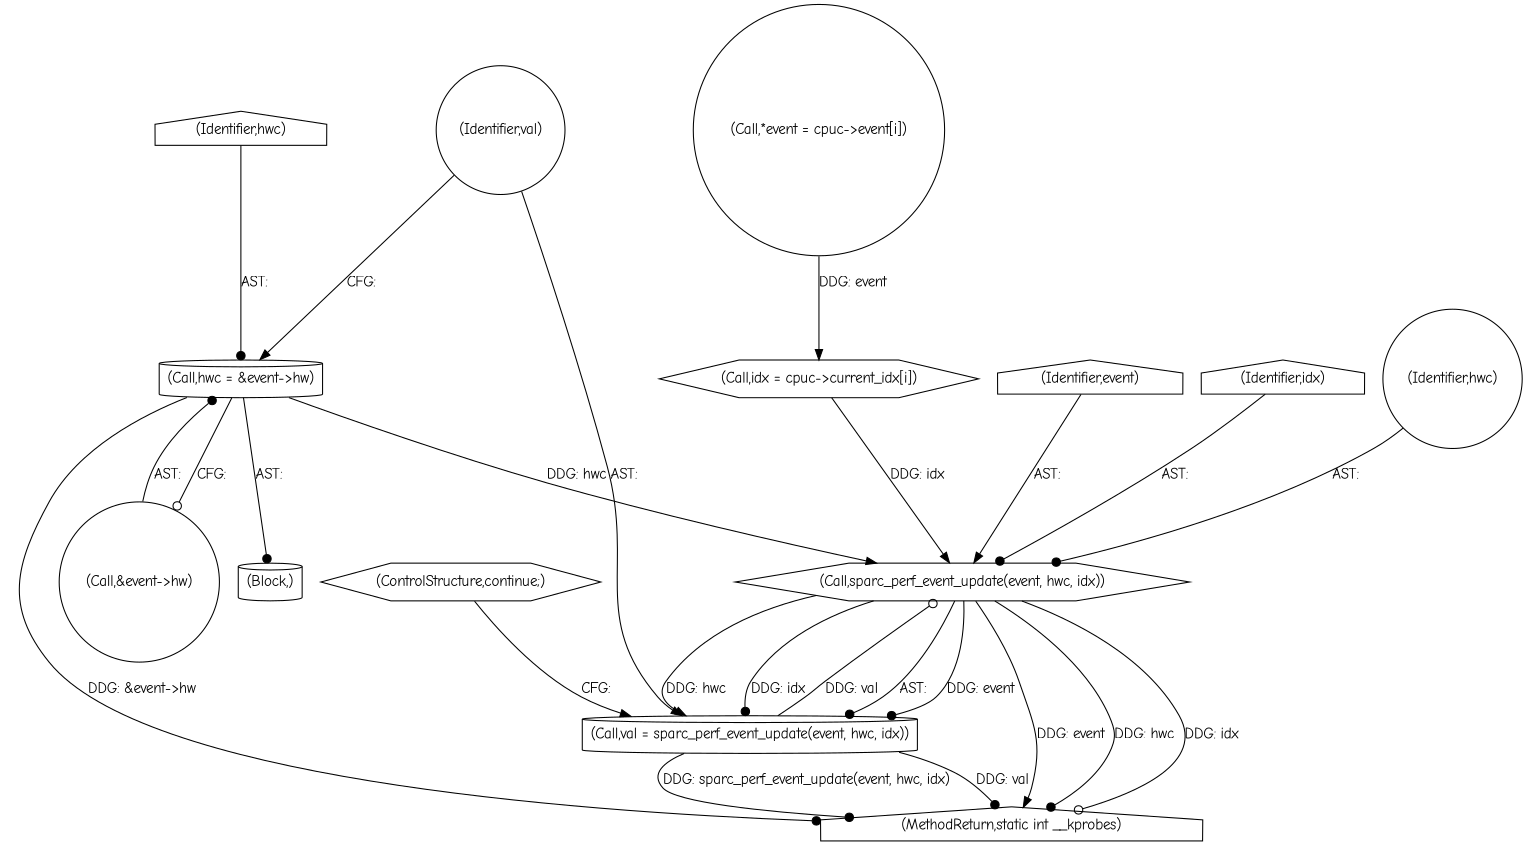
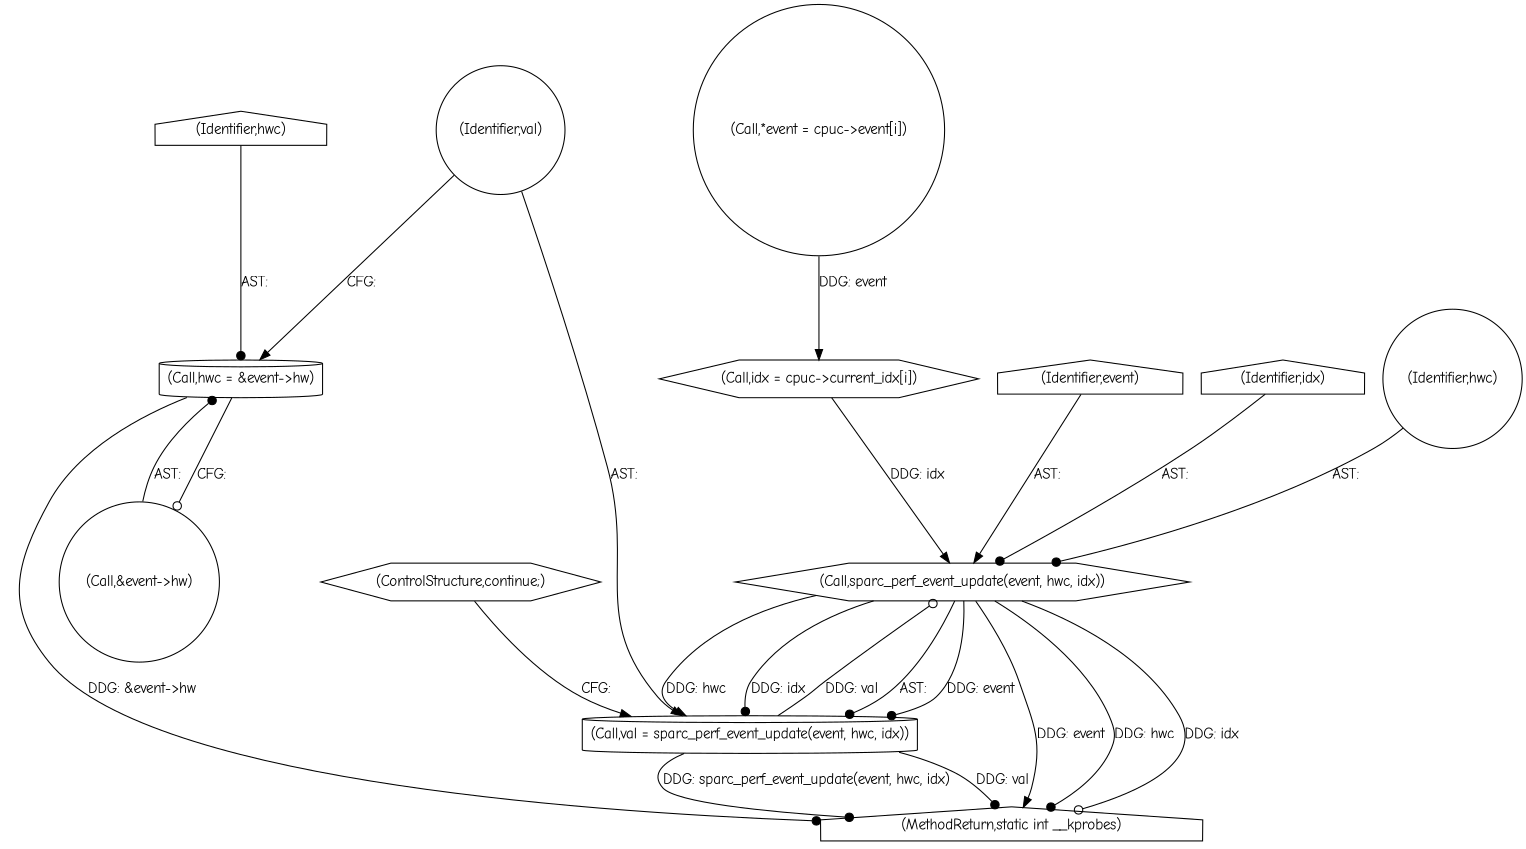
(574, 490) -> none
(270, 582) -> none
